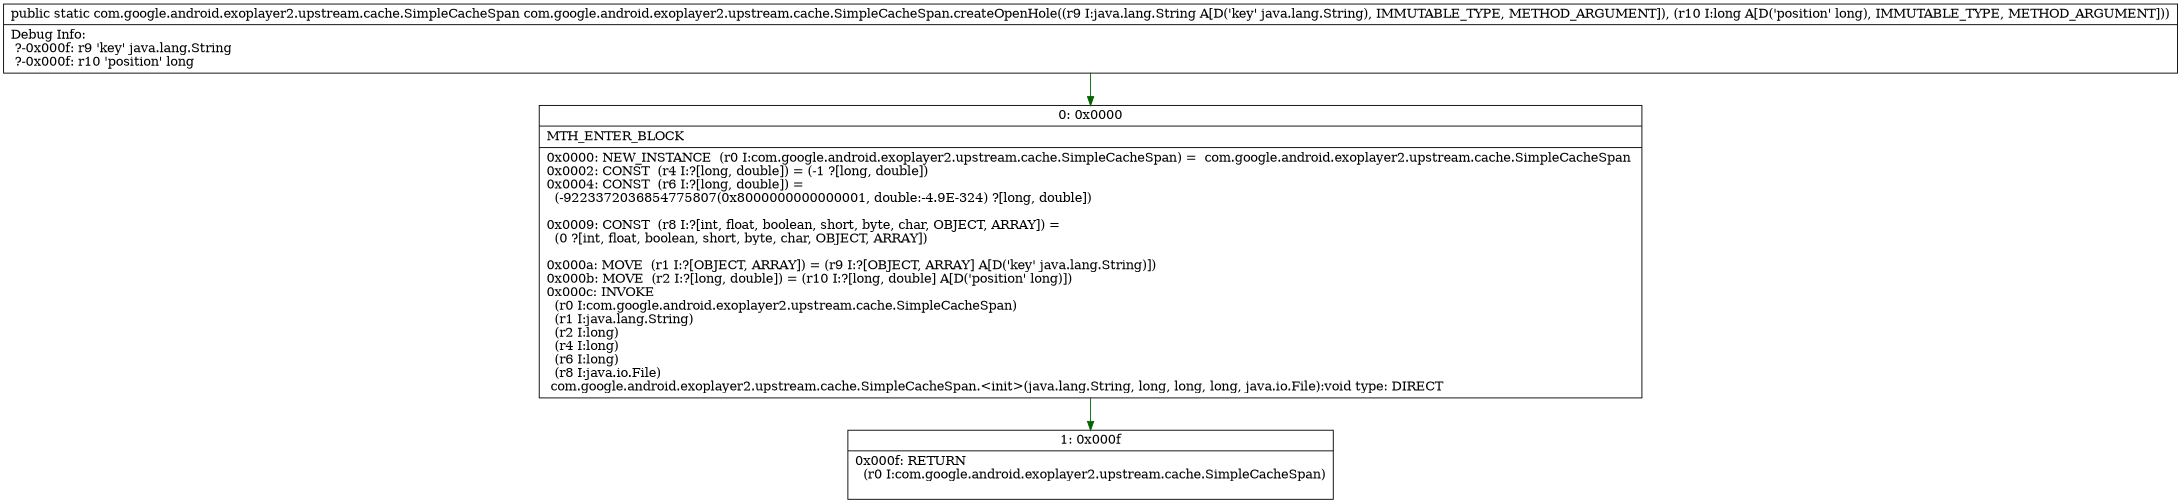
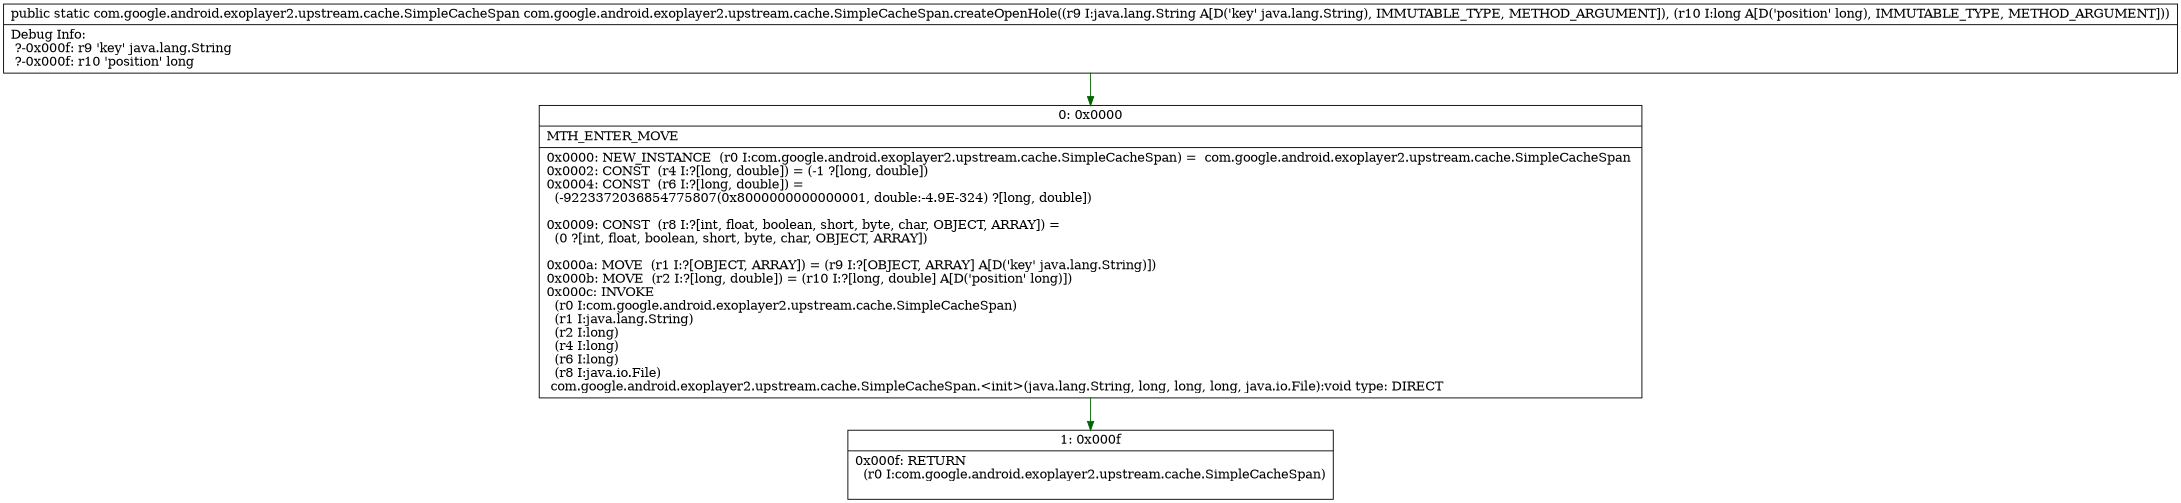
(615, 136) -> (613, 136)
